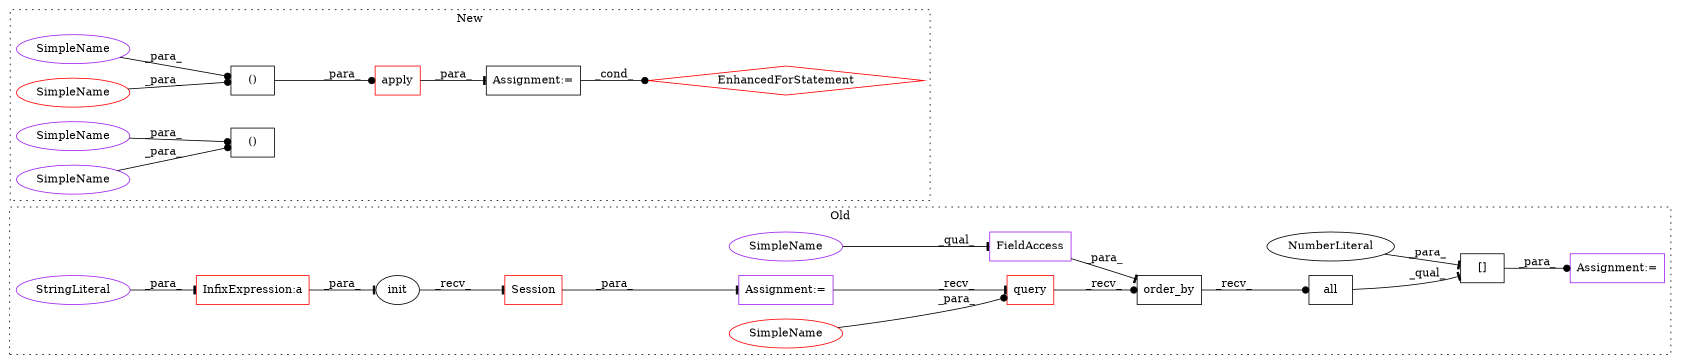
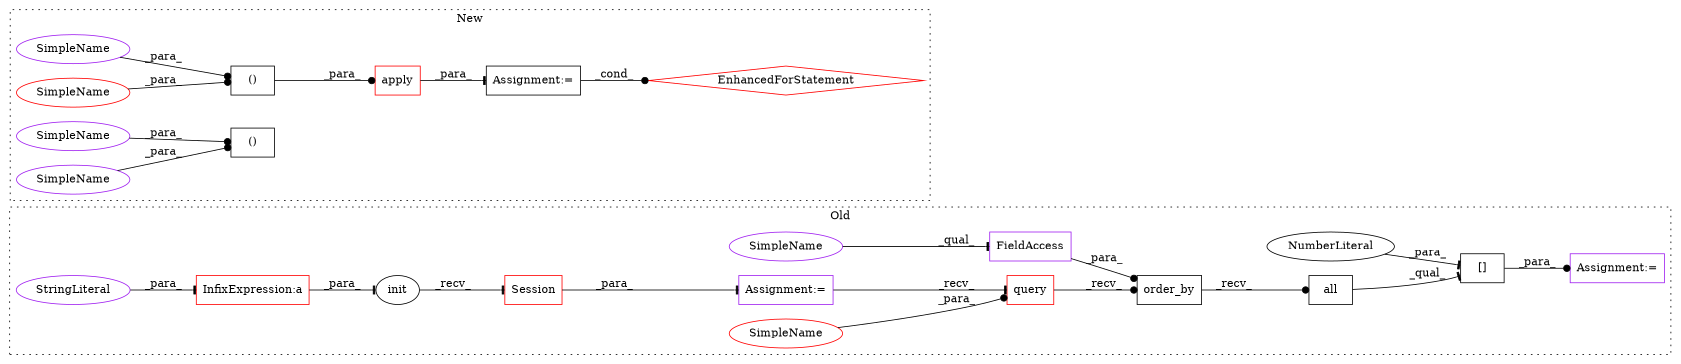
(1102, 268) -> (1101, 268)
